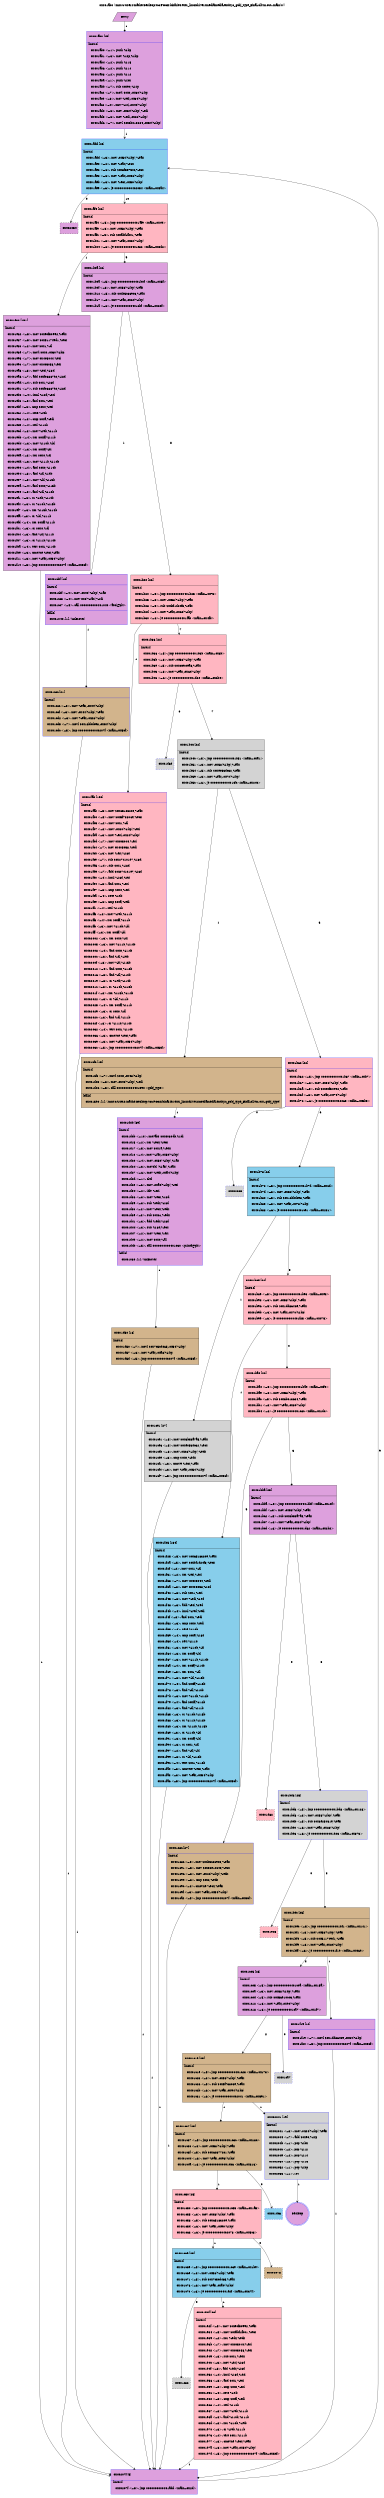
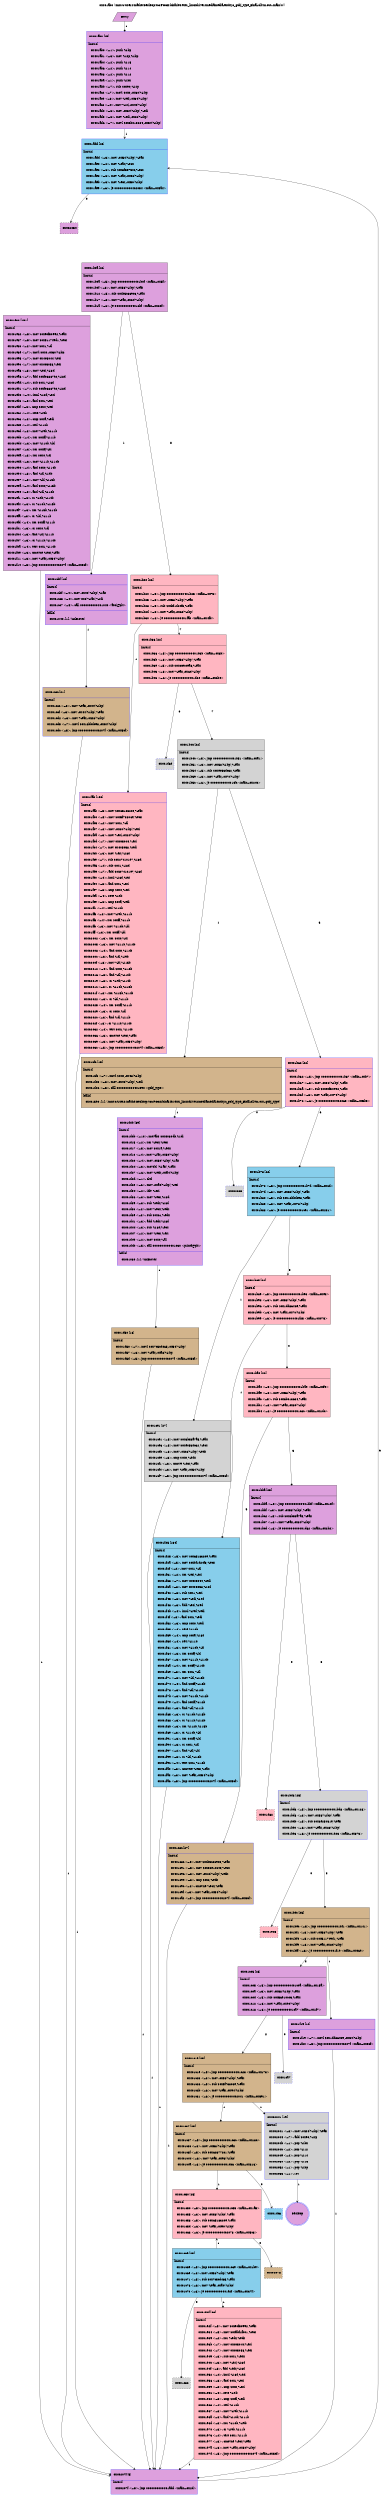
(125, 228) -> none
(213, 2242) -> (217, 2244)
